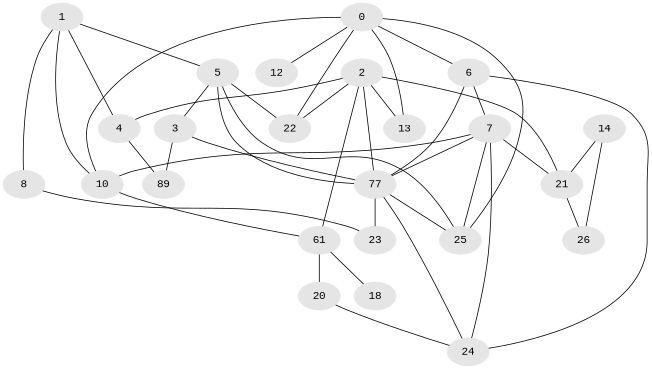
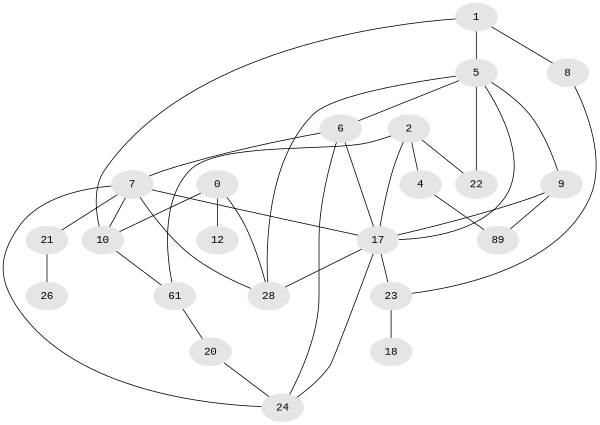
(415, 45) -> (409, 101)
(91, 73) -> none
(325, 73) -> none
(485, 101) -> none
(175, 129) -> (562, 184)
(405, 129) -> none
(604, 129) -> none
(375, 184) -> (378, 240)
(460, 240) -> (269, 296)
(347, 268) -> (391, 324)
